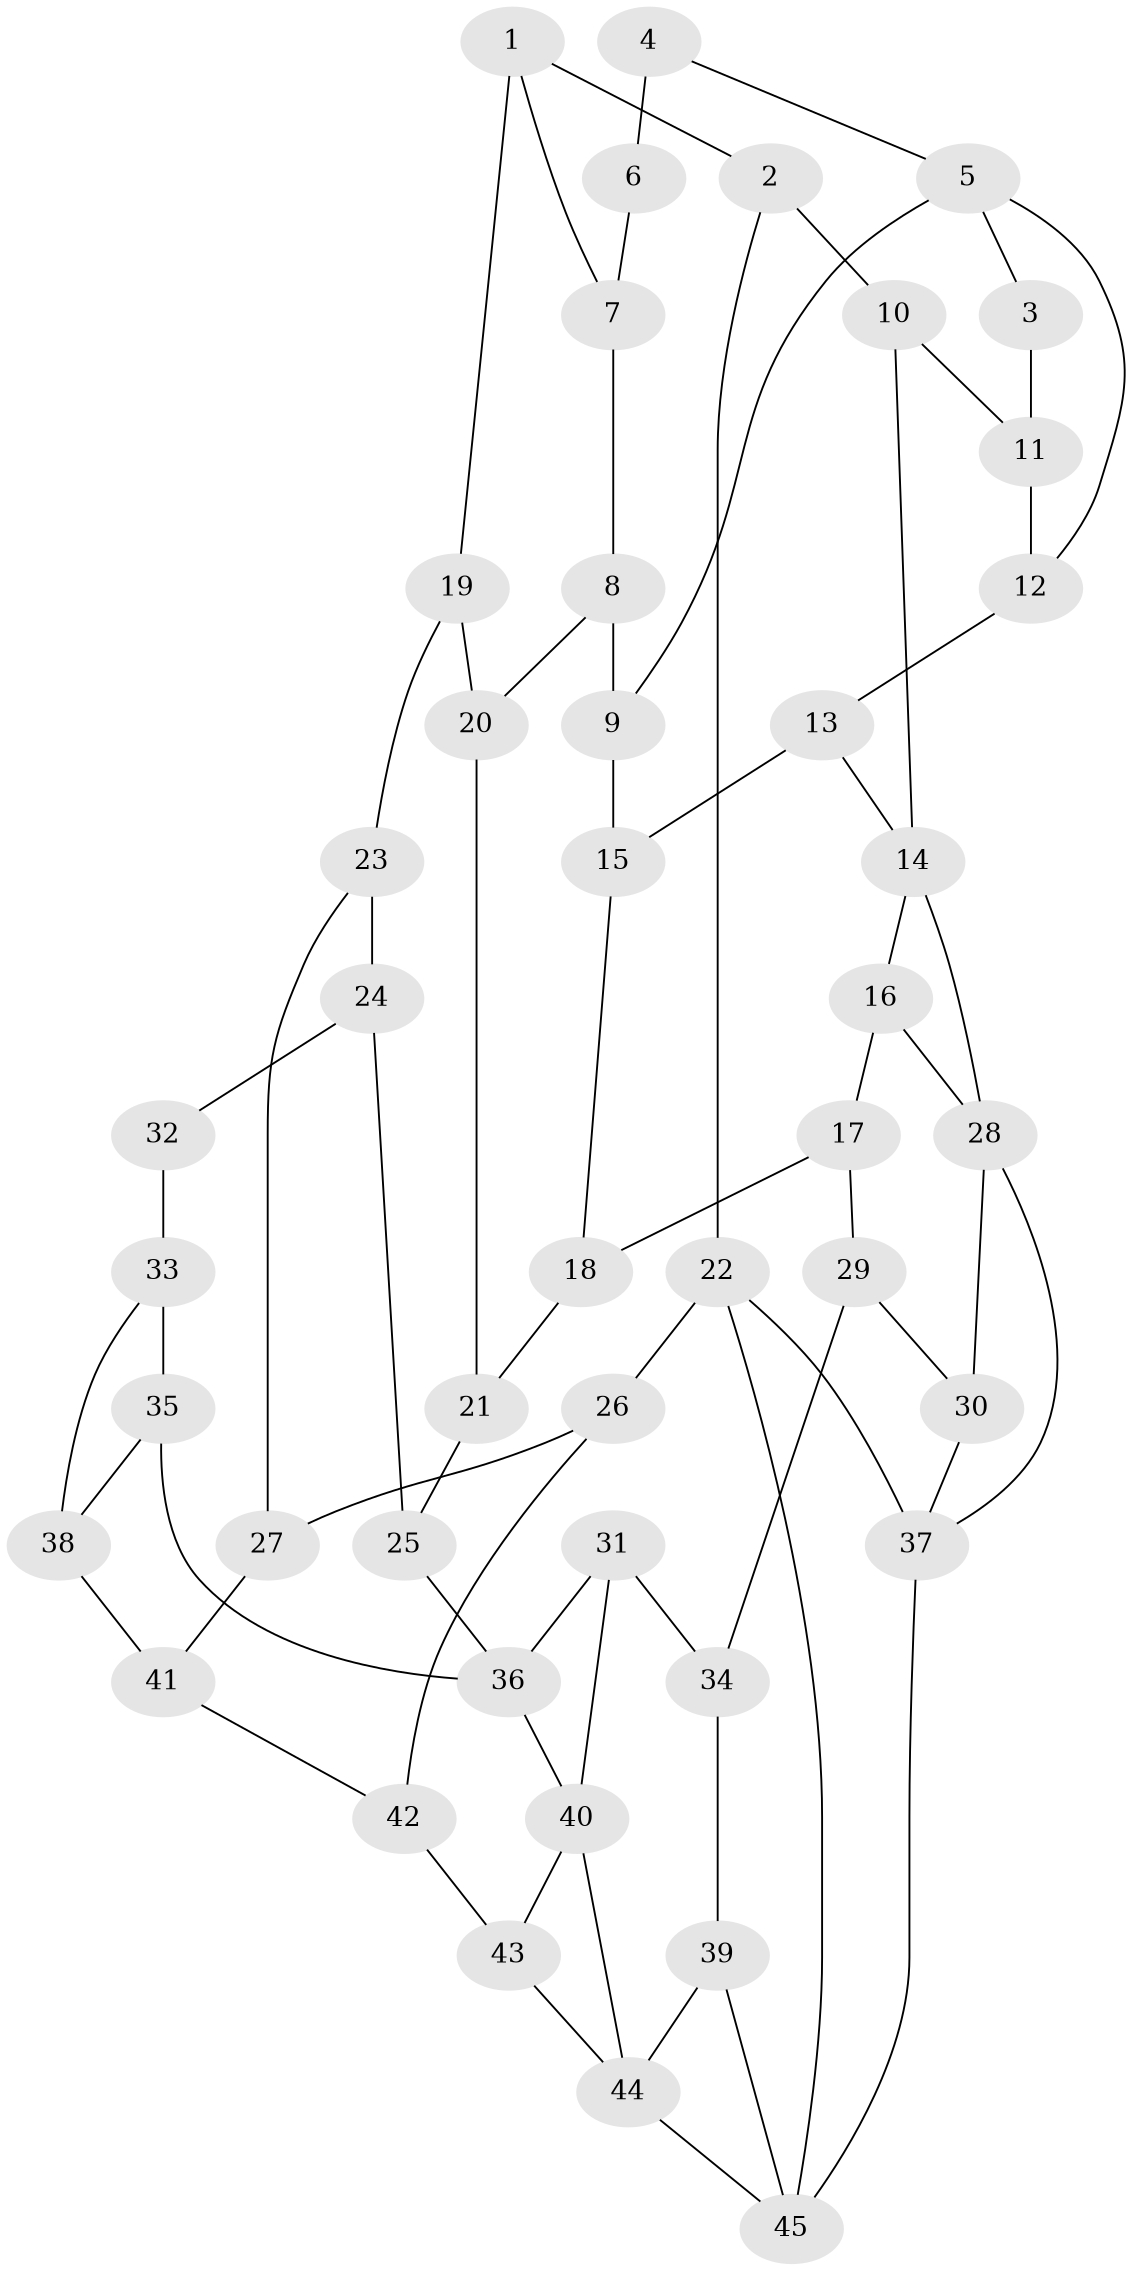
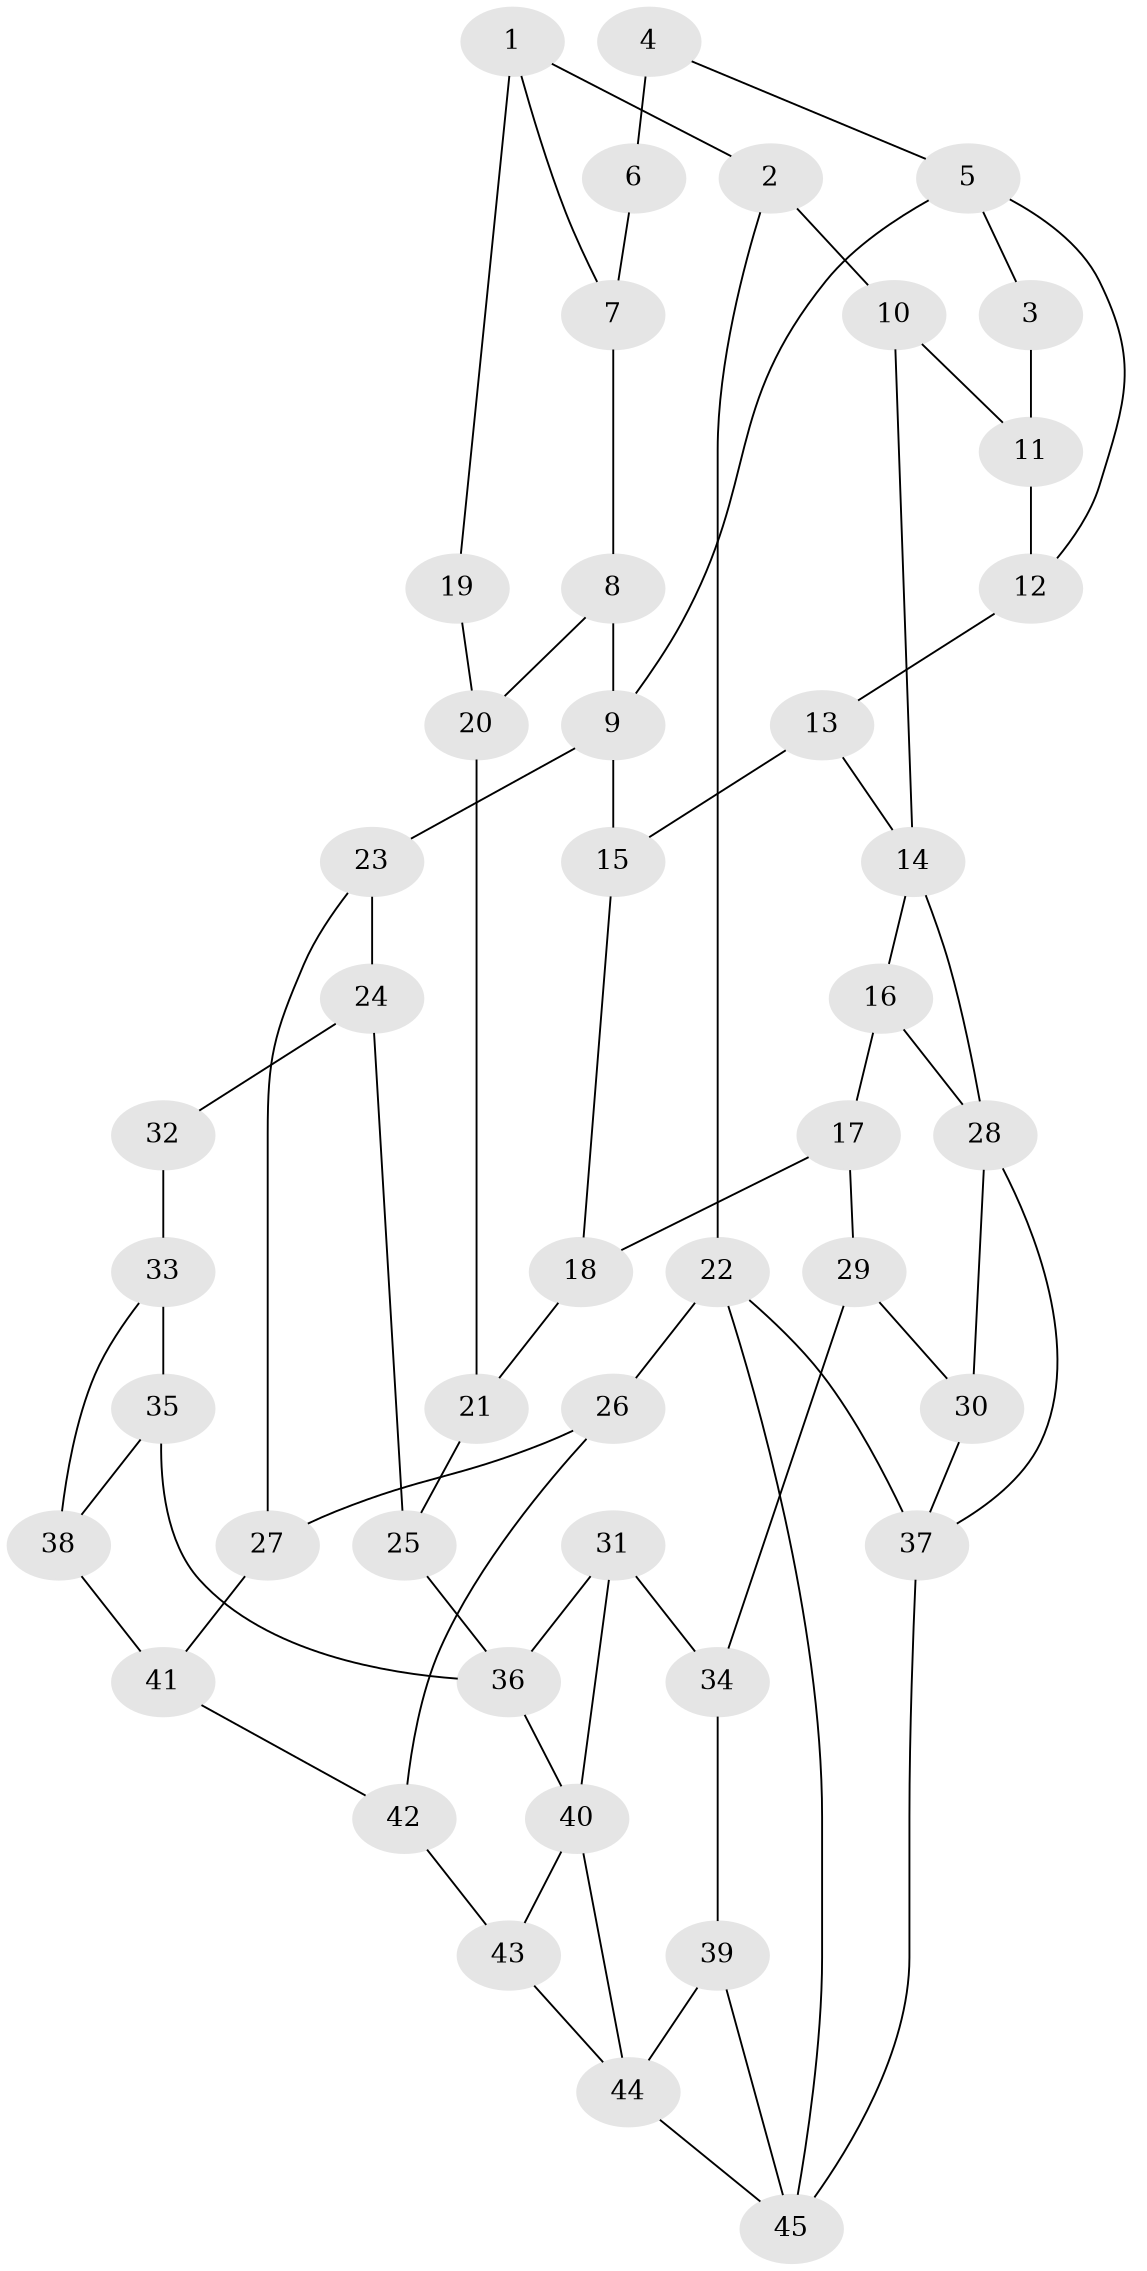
(399, 722) -> (493, 793)
